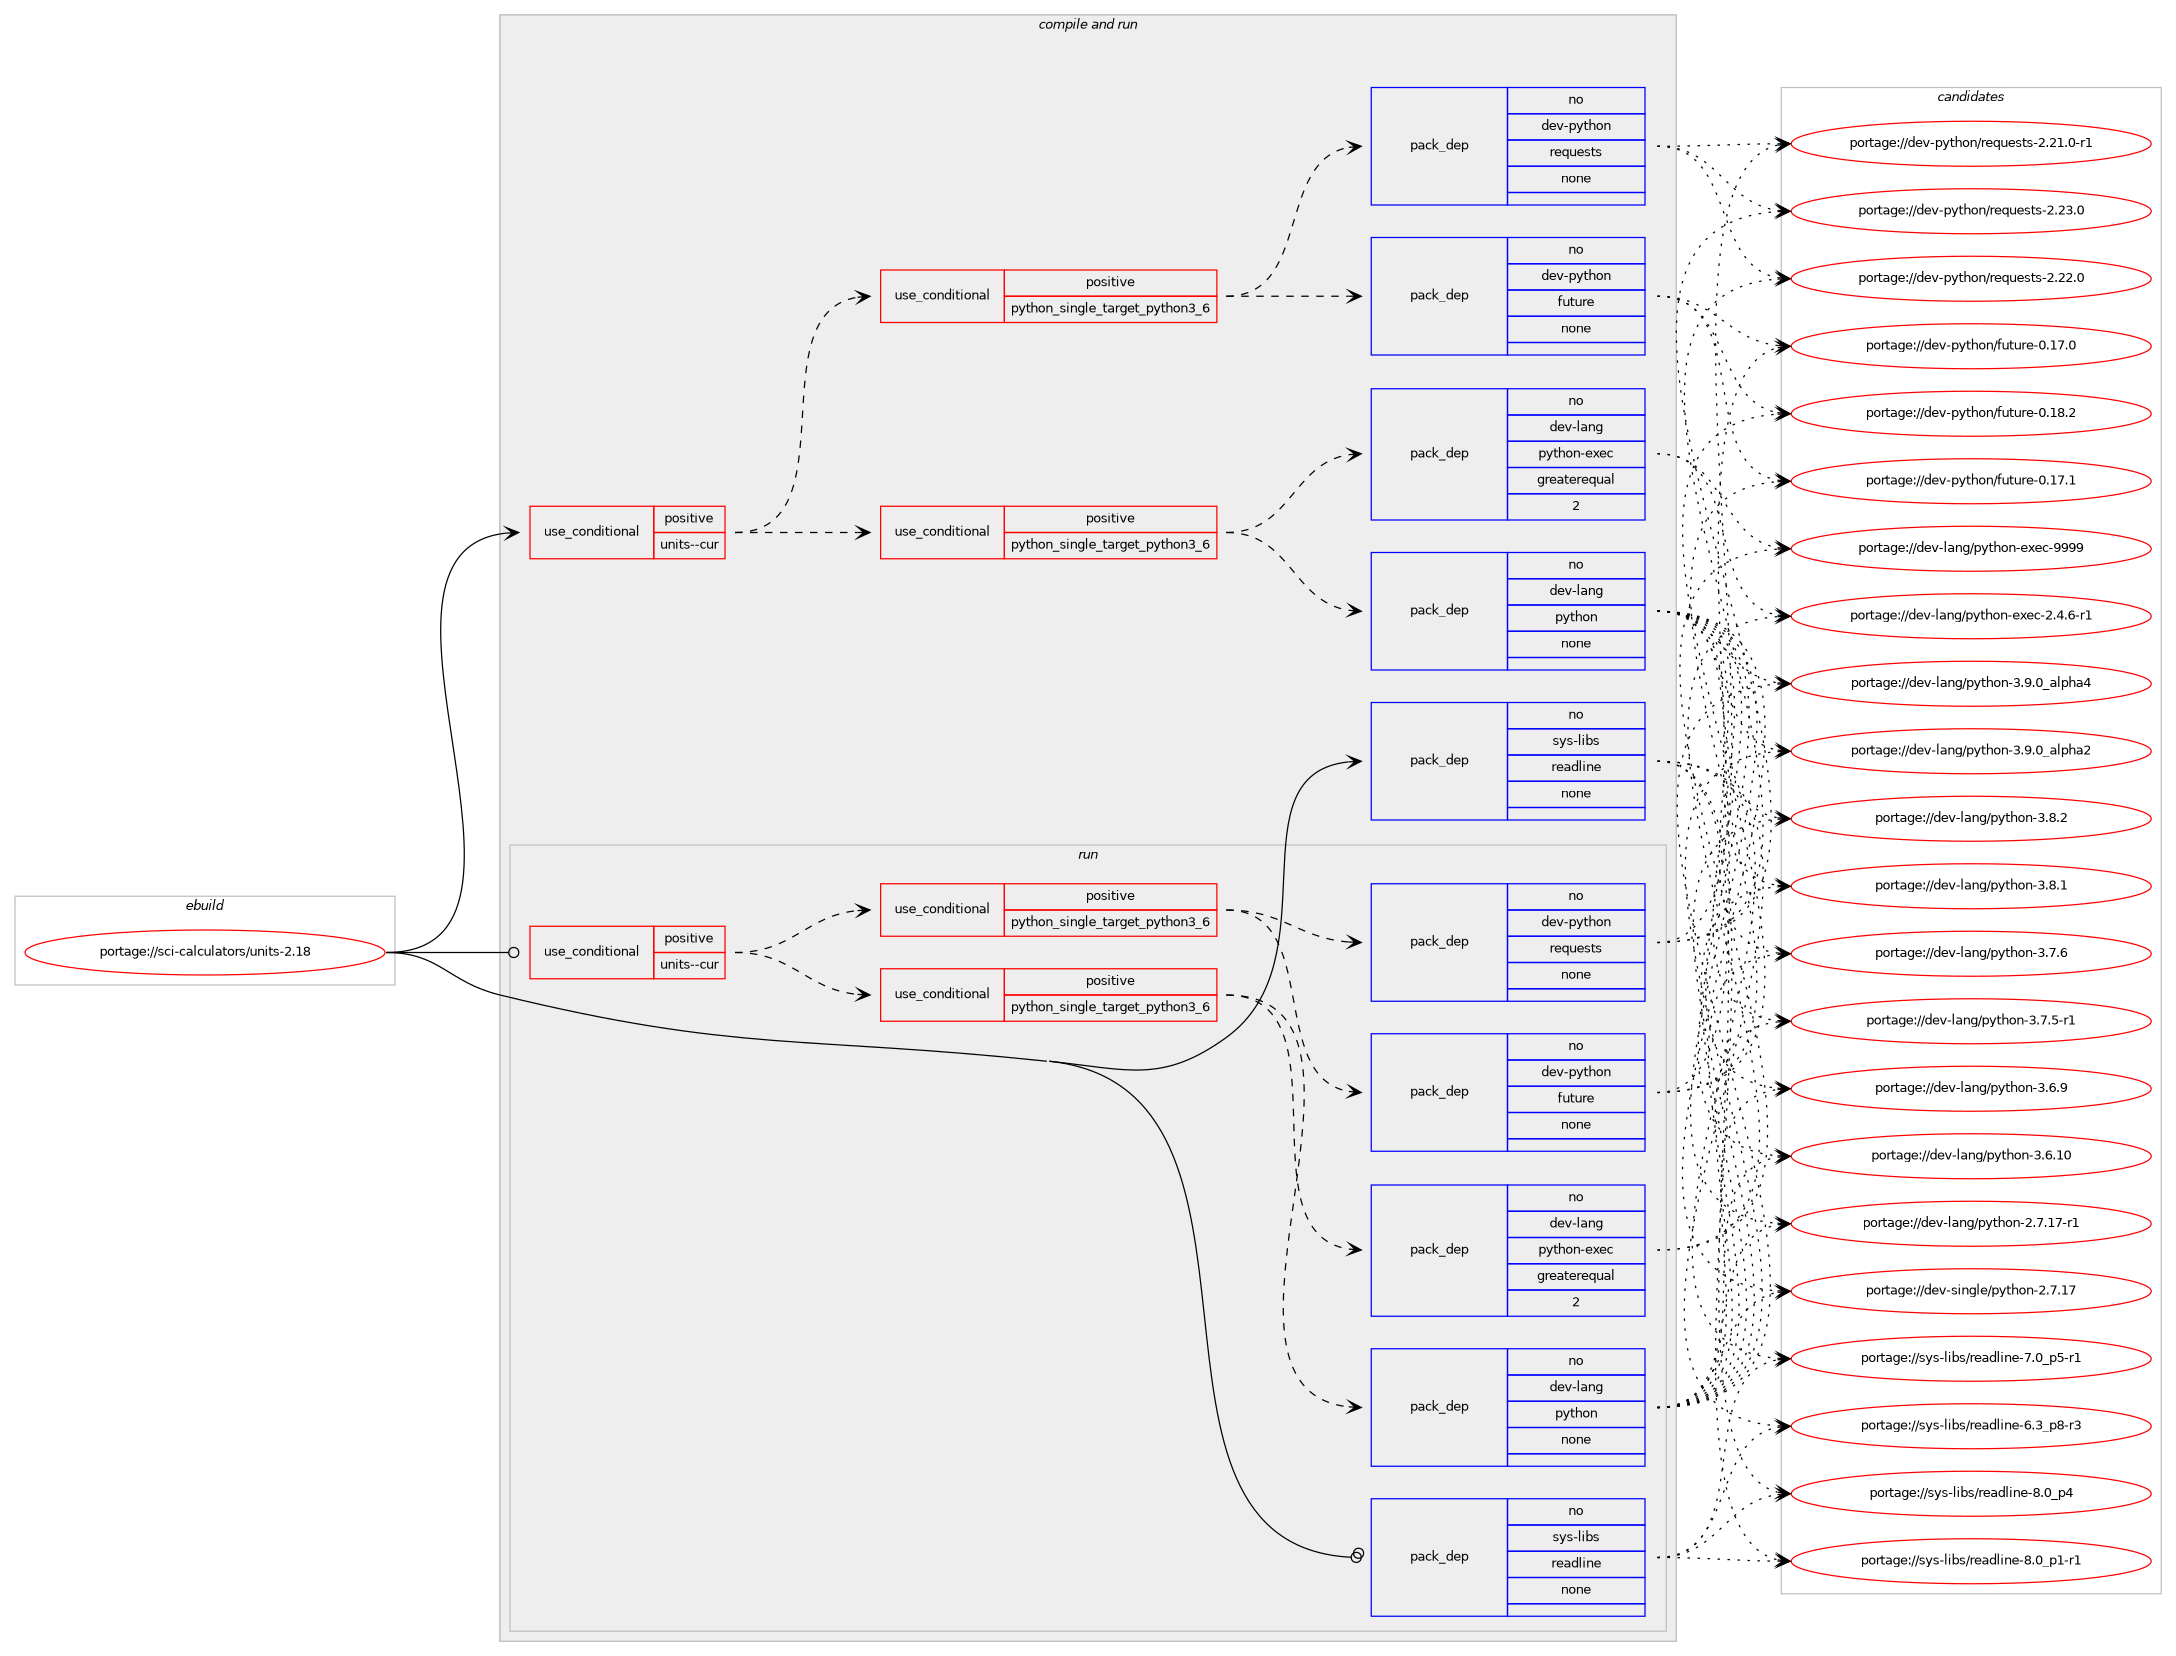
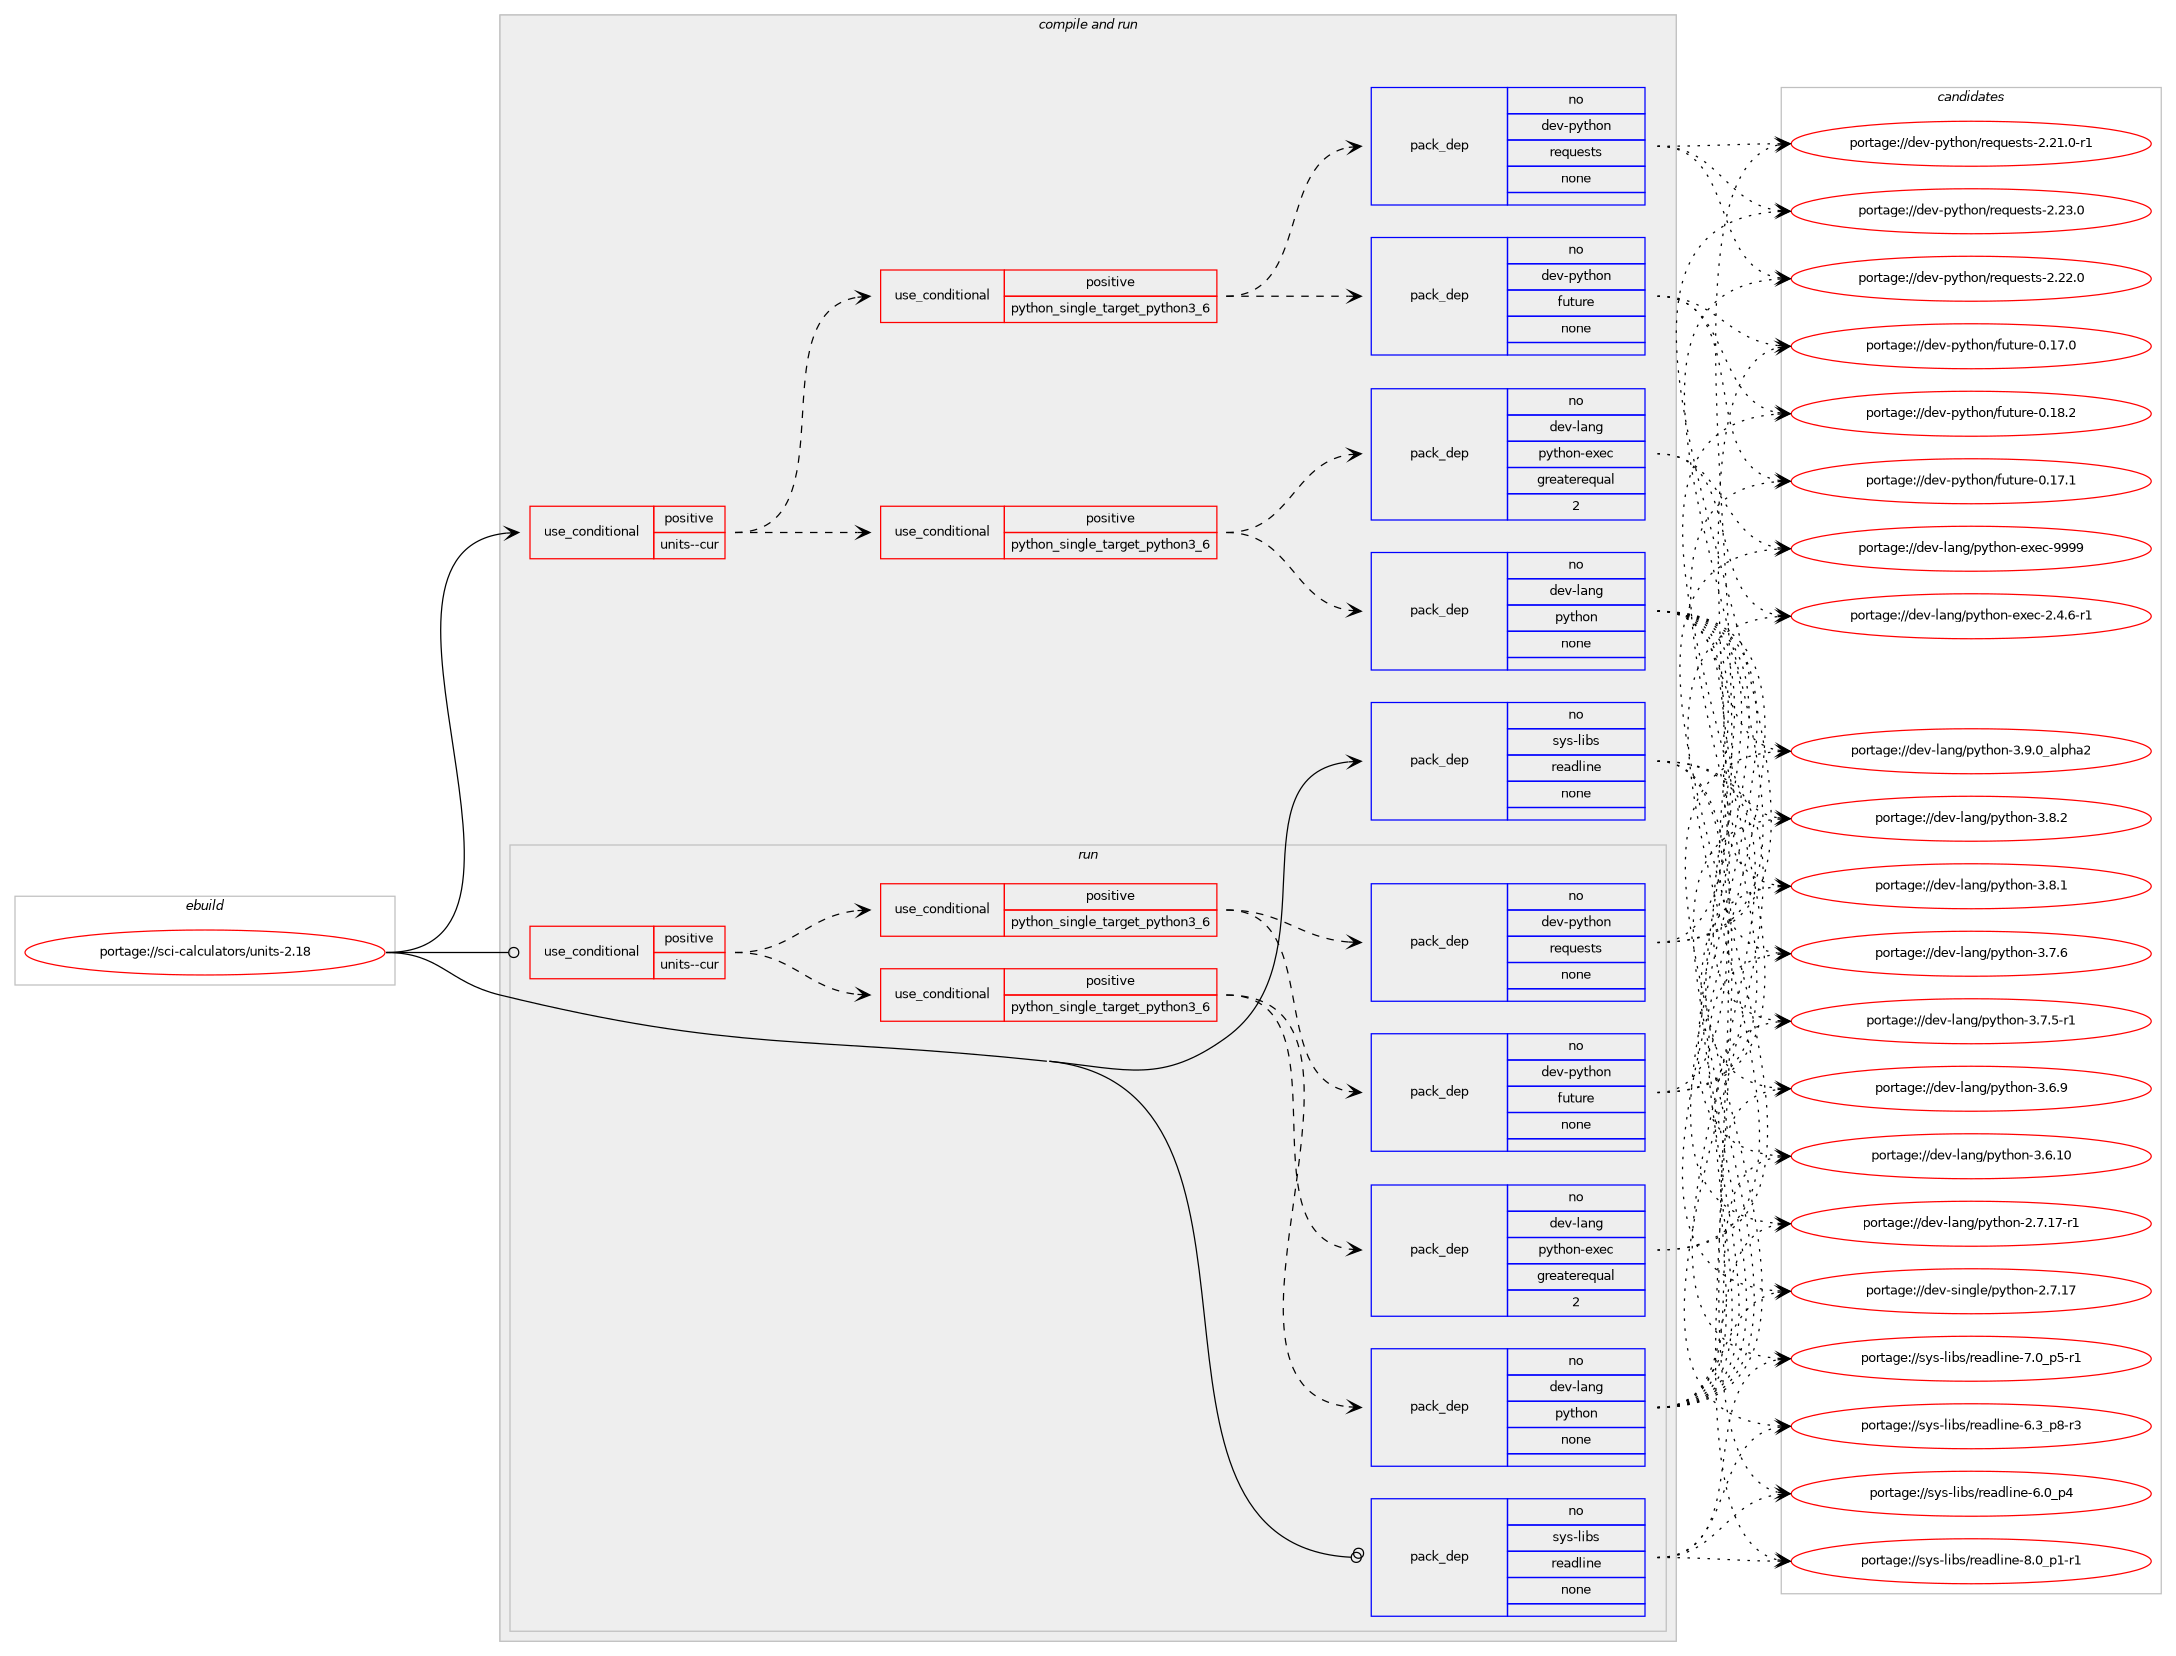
(1971, 684) -> none
(1971, 1494) -> (1971, 1494)
